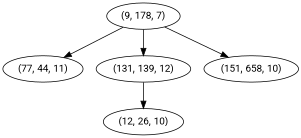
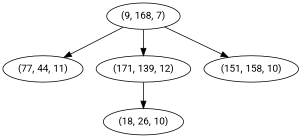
(143, 16) -> (143, 16)
(143, 69) -> (143, 69)
(251, 69) -> (251, 69)
(143, 122) -> (143, 122)
